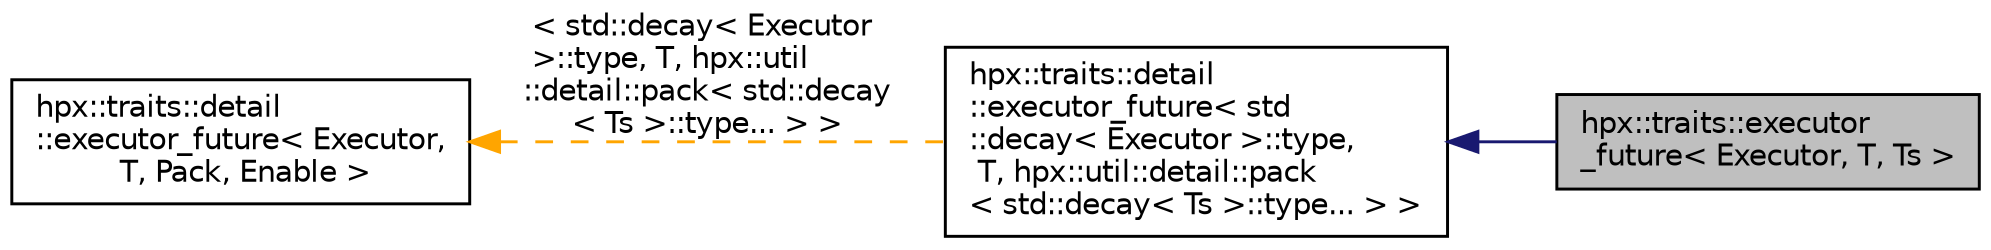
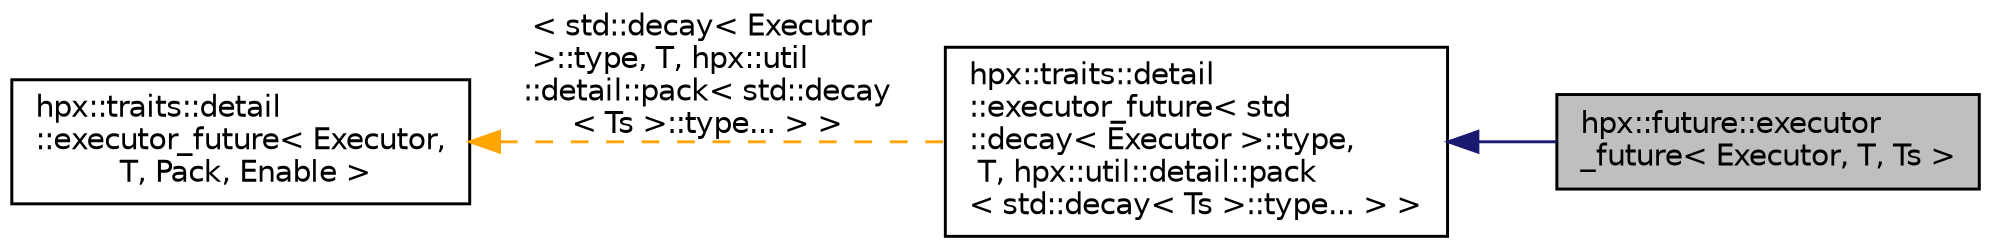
(1768, 142) -> (1768, 142)
